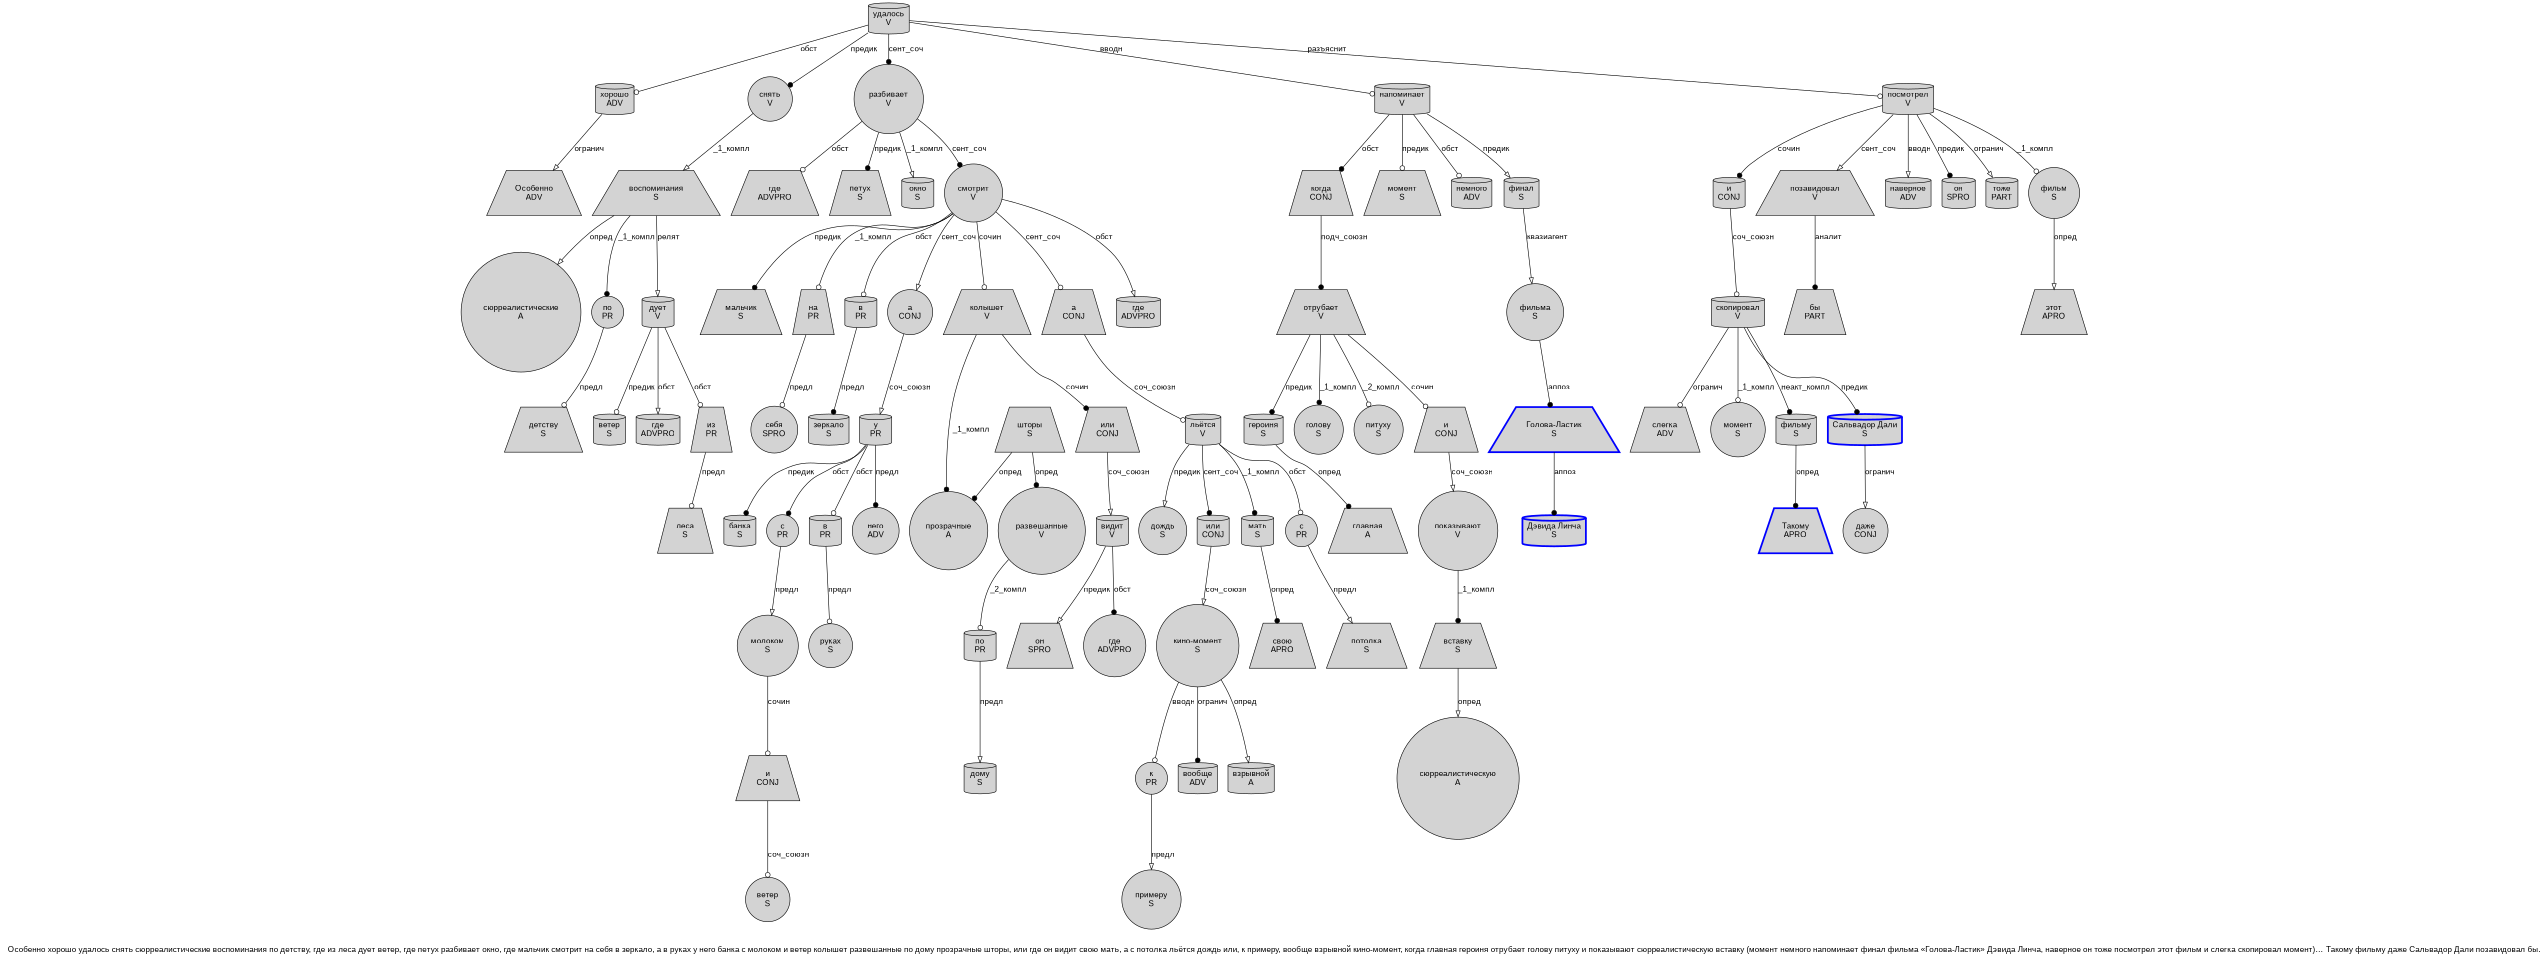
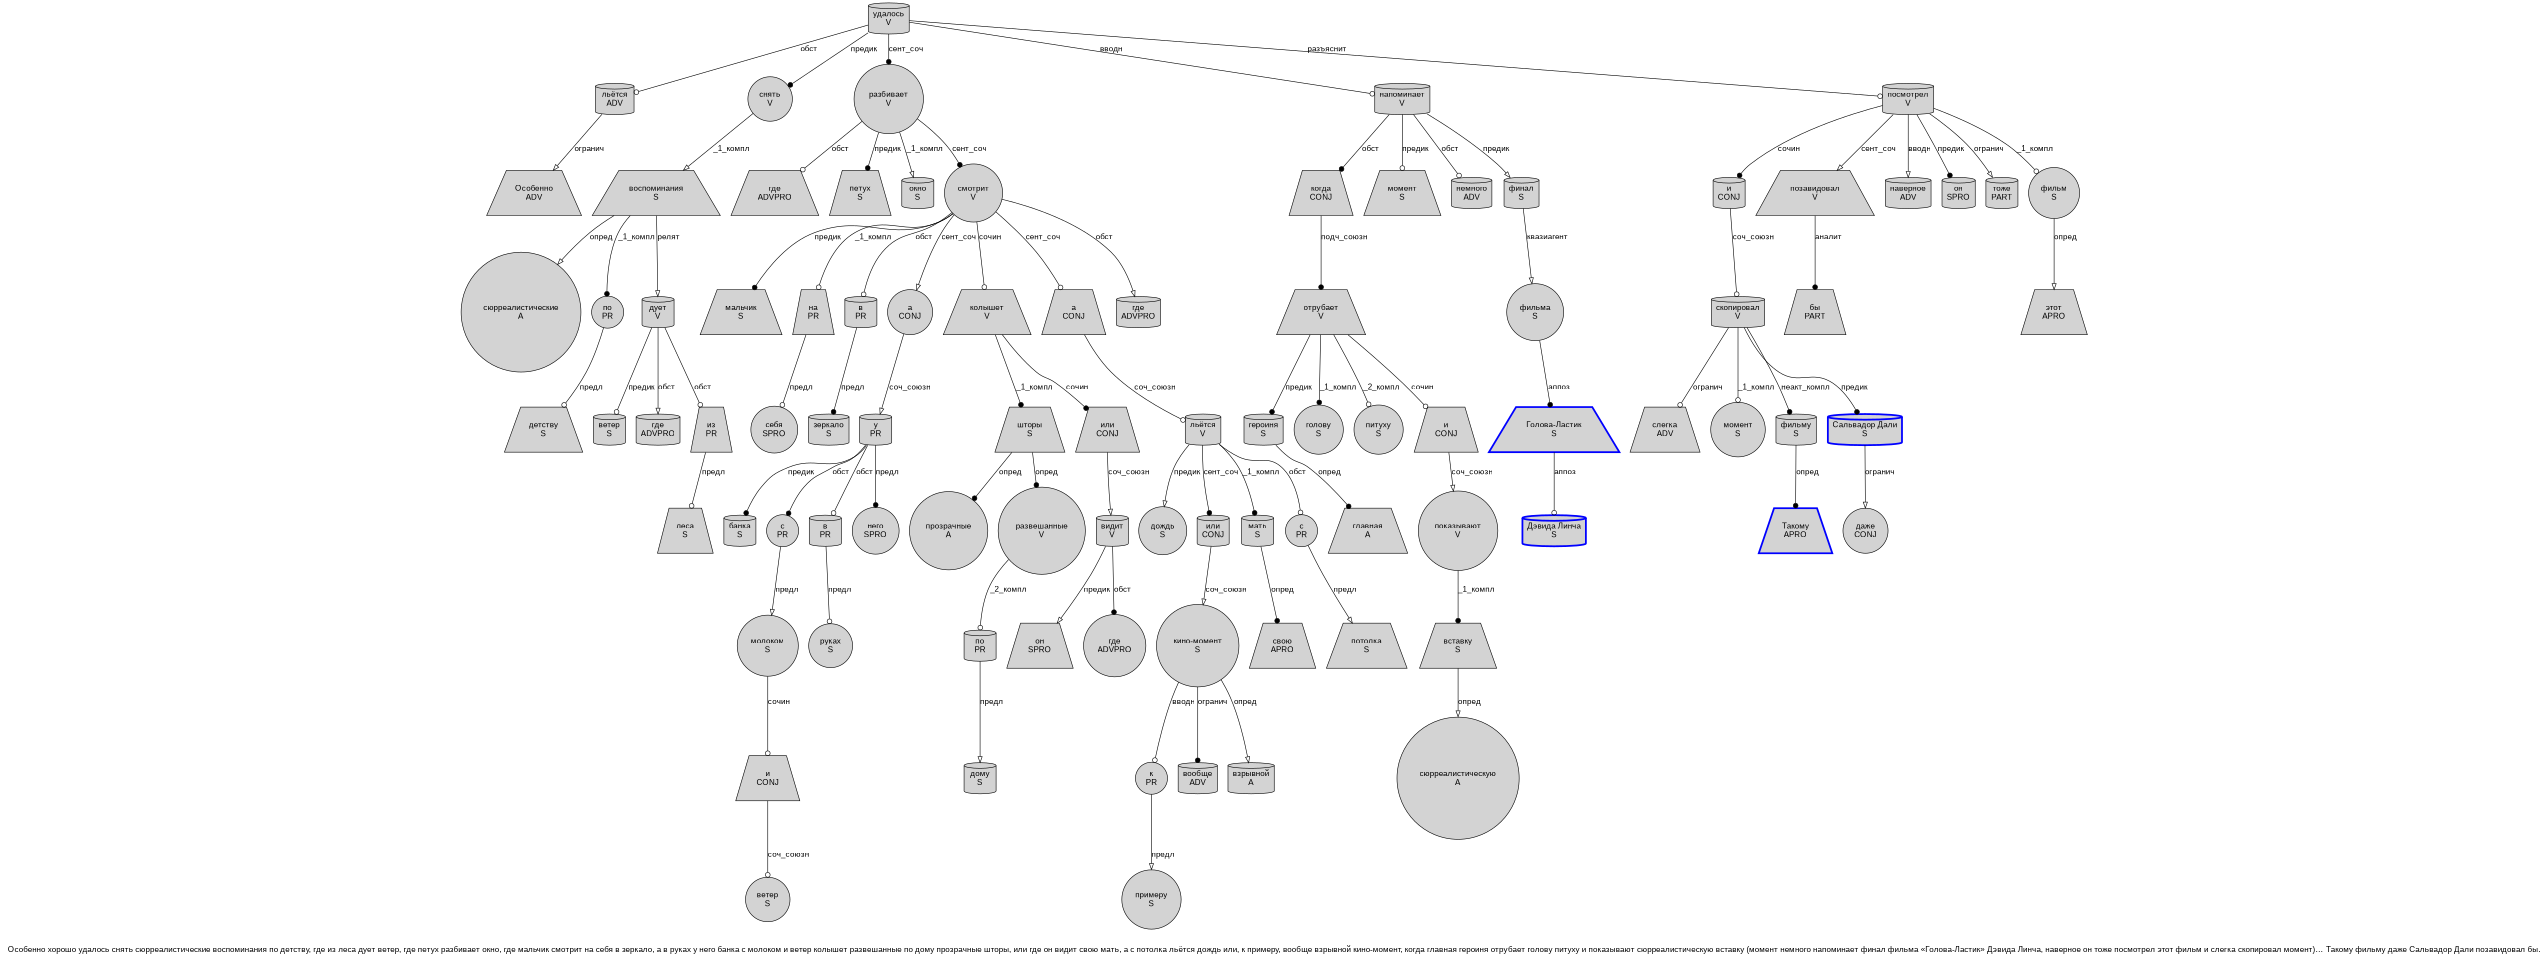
(615, 99) -> (615, 99)
(952, 409) -> (1008, 369)
(1554, 481) -> (1554, 481)
(876, 531) -> (876, 531)
